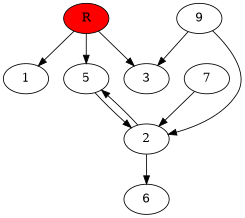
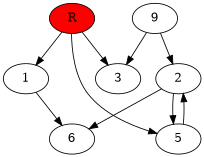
(207, 79) -> none
none -> (46, 106)
